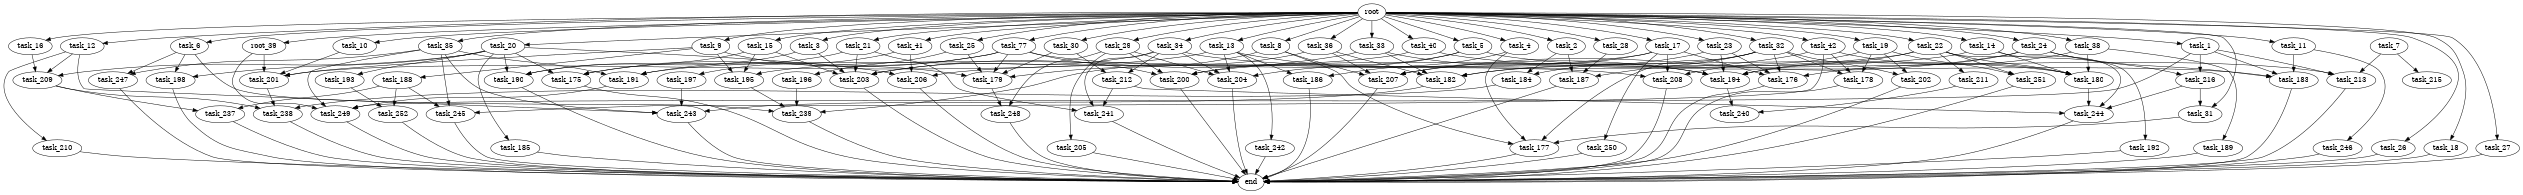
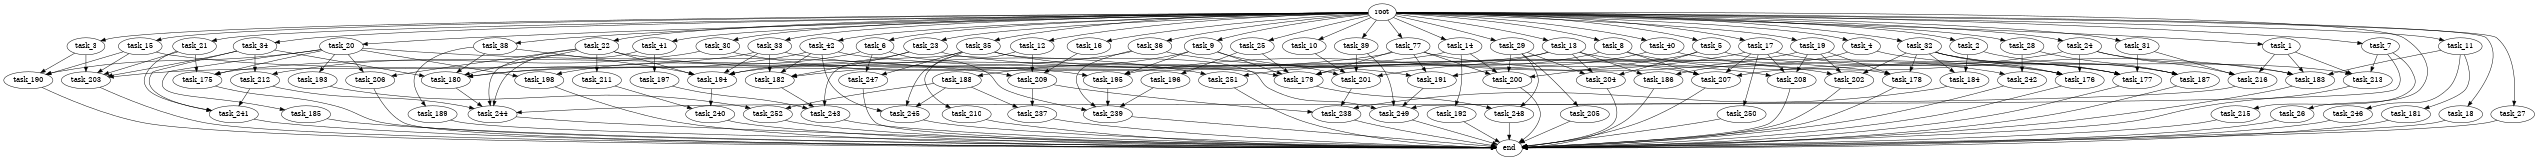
none -> (2070, 26)
(264, 46) -> (1356, 46)
(1195, 60) -> none
(911, 61) -> (555, 55)
none -> (2022, 61)
none -> (1306, 64)
(2200, 95) -> (2175, 58)
(260, 97) -> none
(1739, 100) -> (2028, 102)
none -> (2406, 114)
none -> (1959, 138)
none -> (1109, 143)
